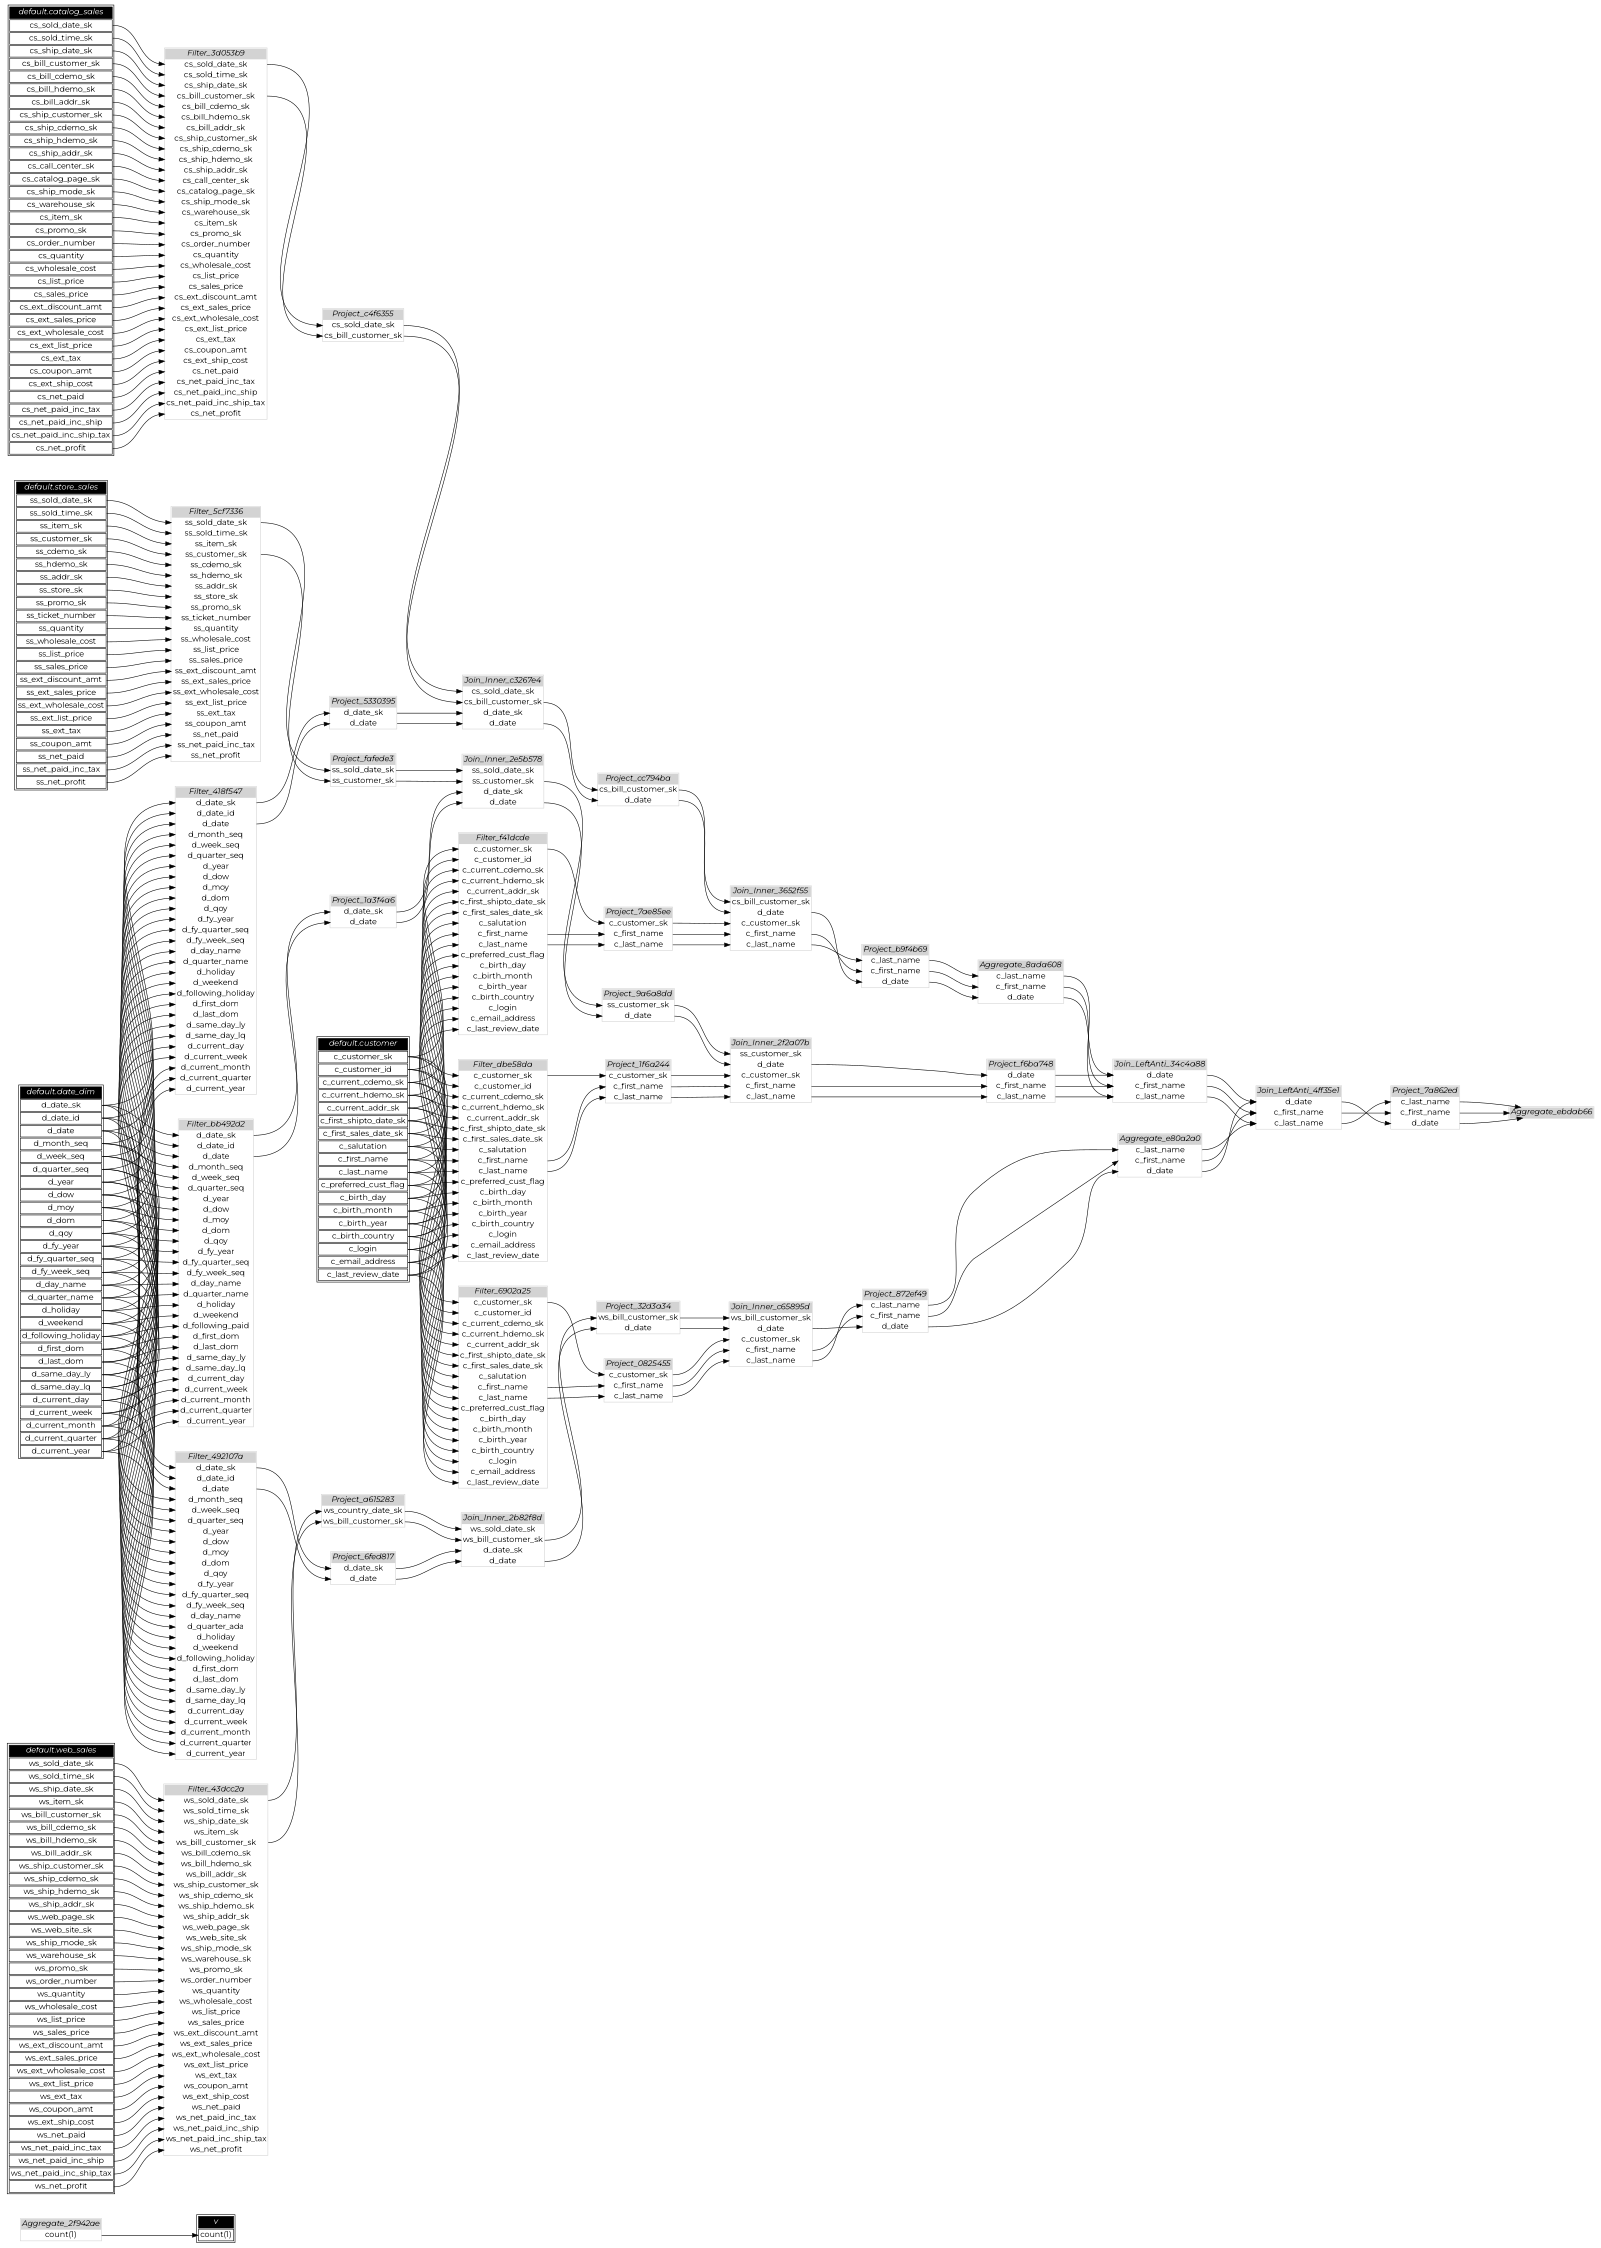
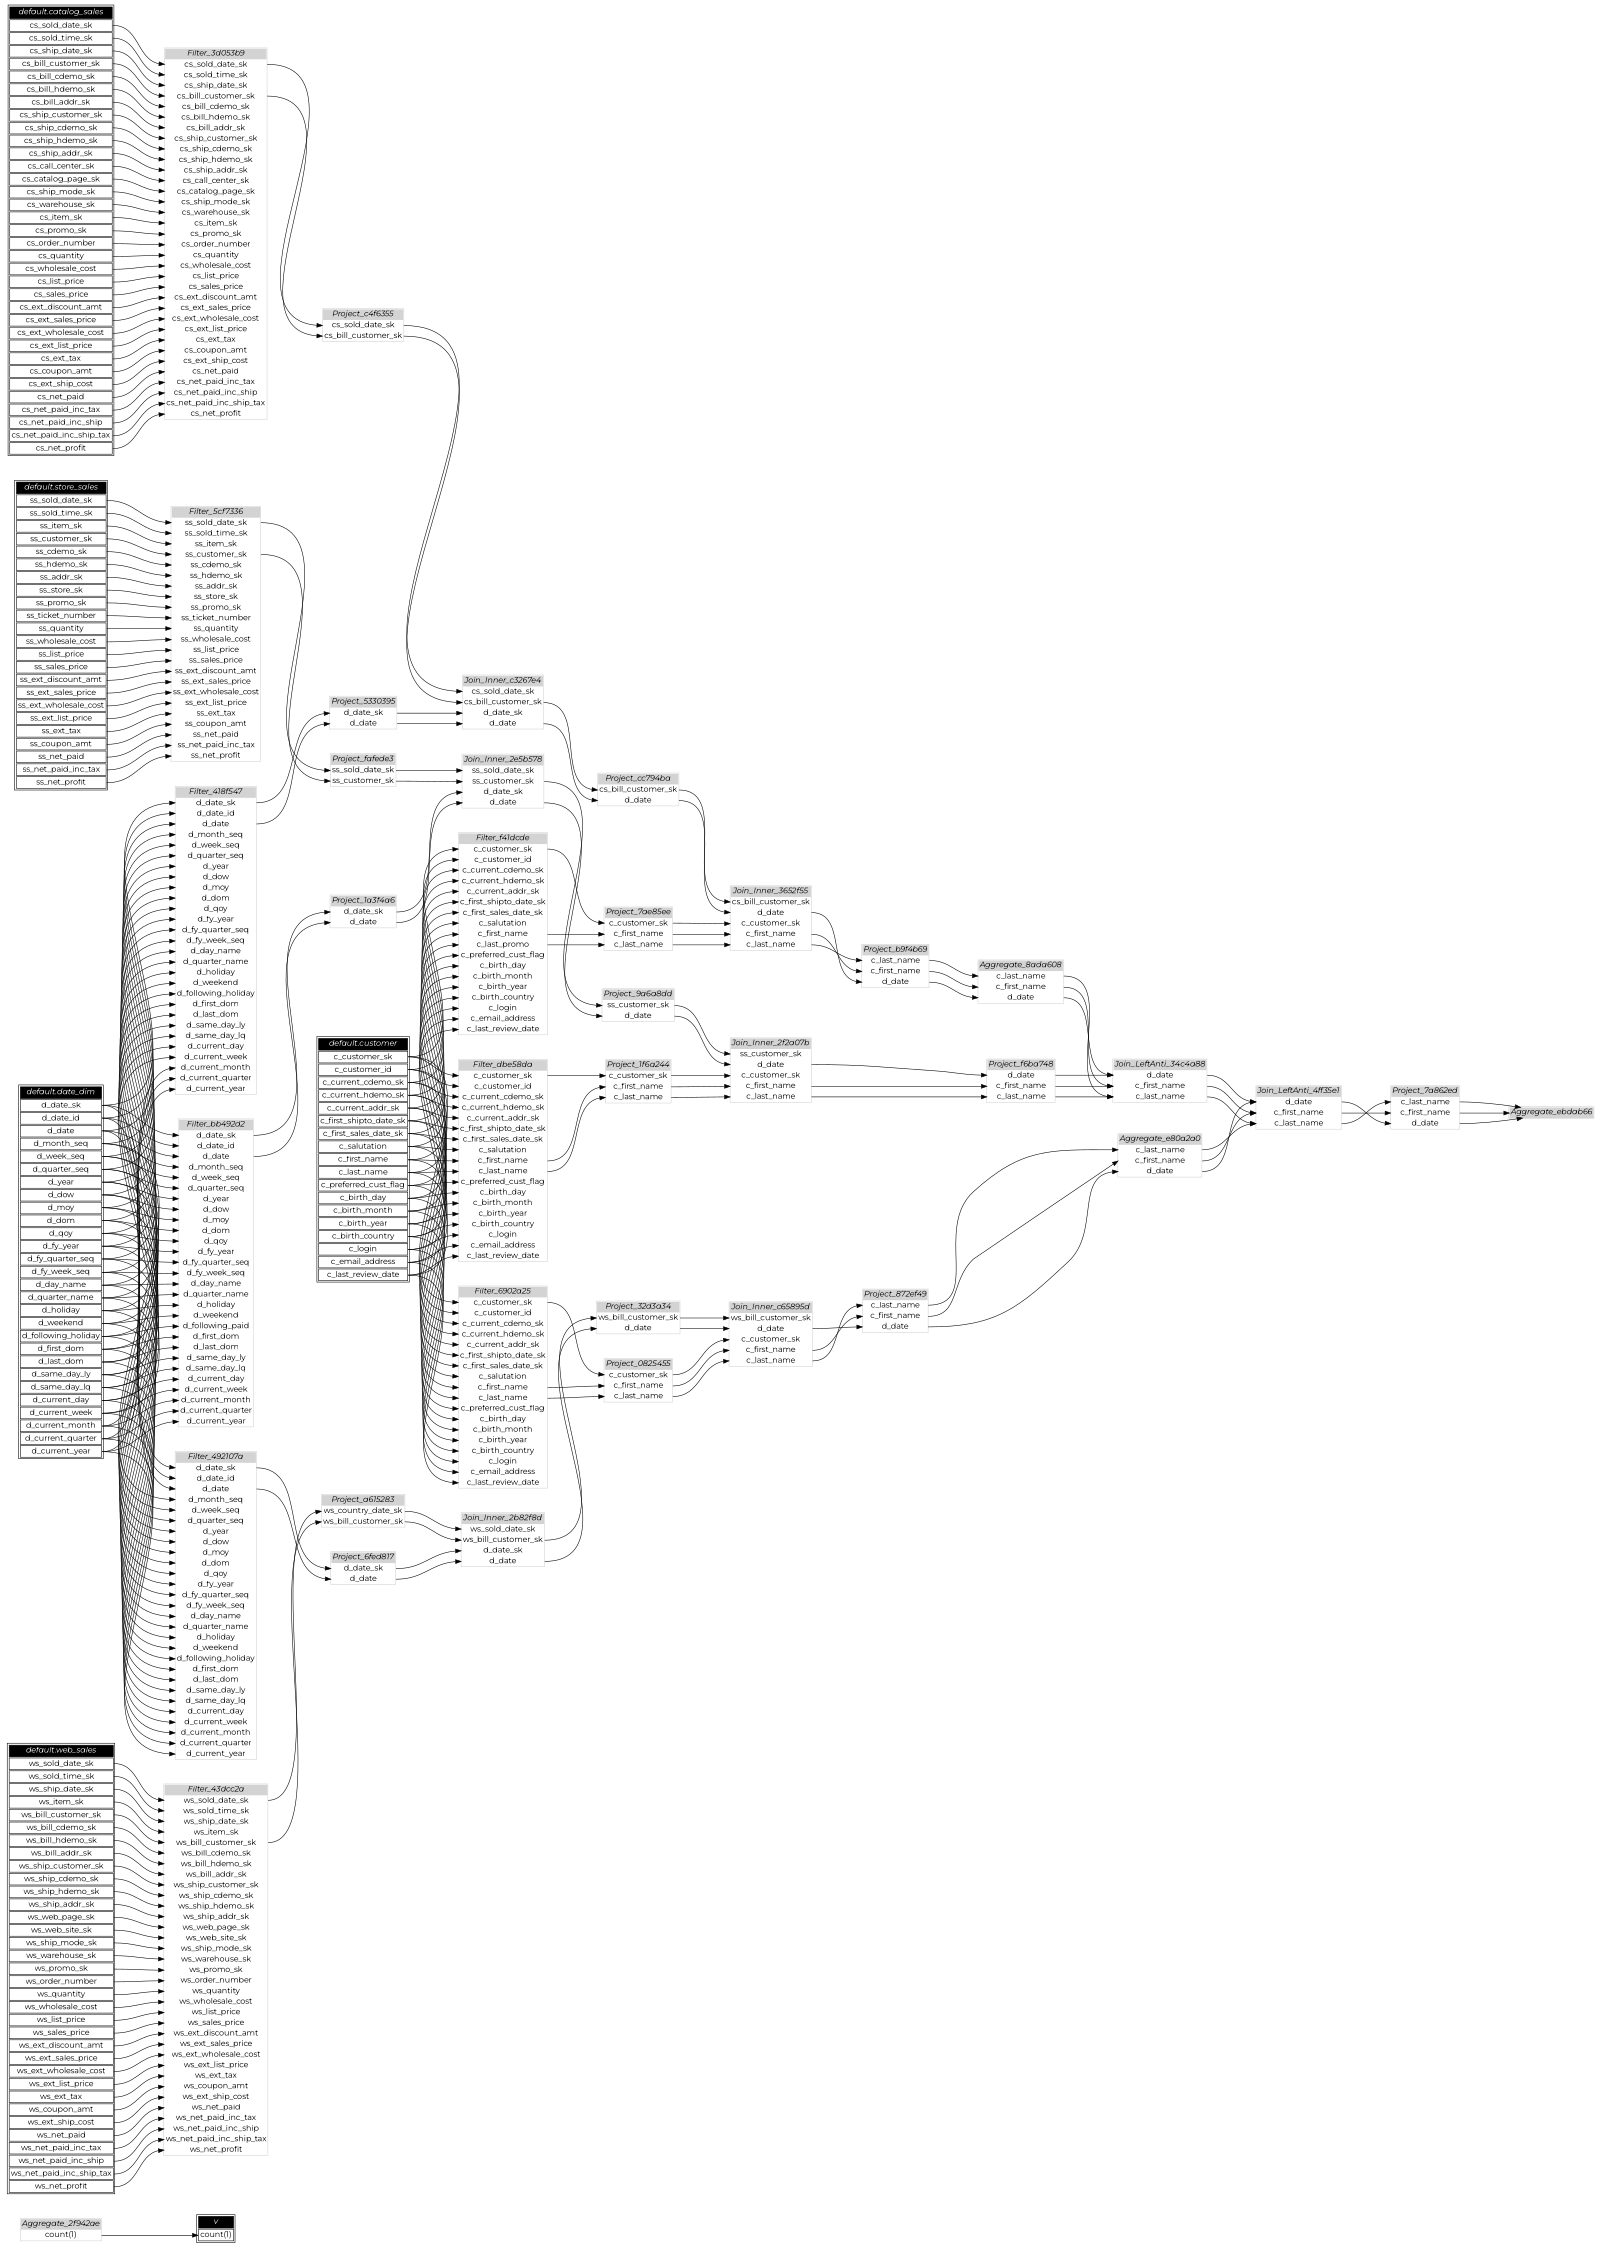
(503, 944) -> (503, 944)
(216, 1627) -> (216, 1627)
